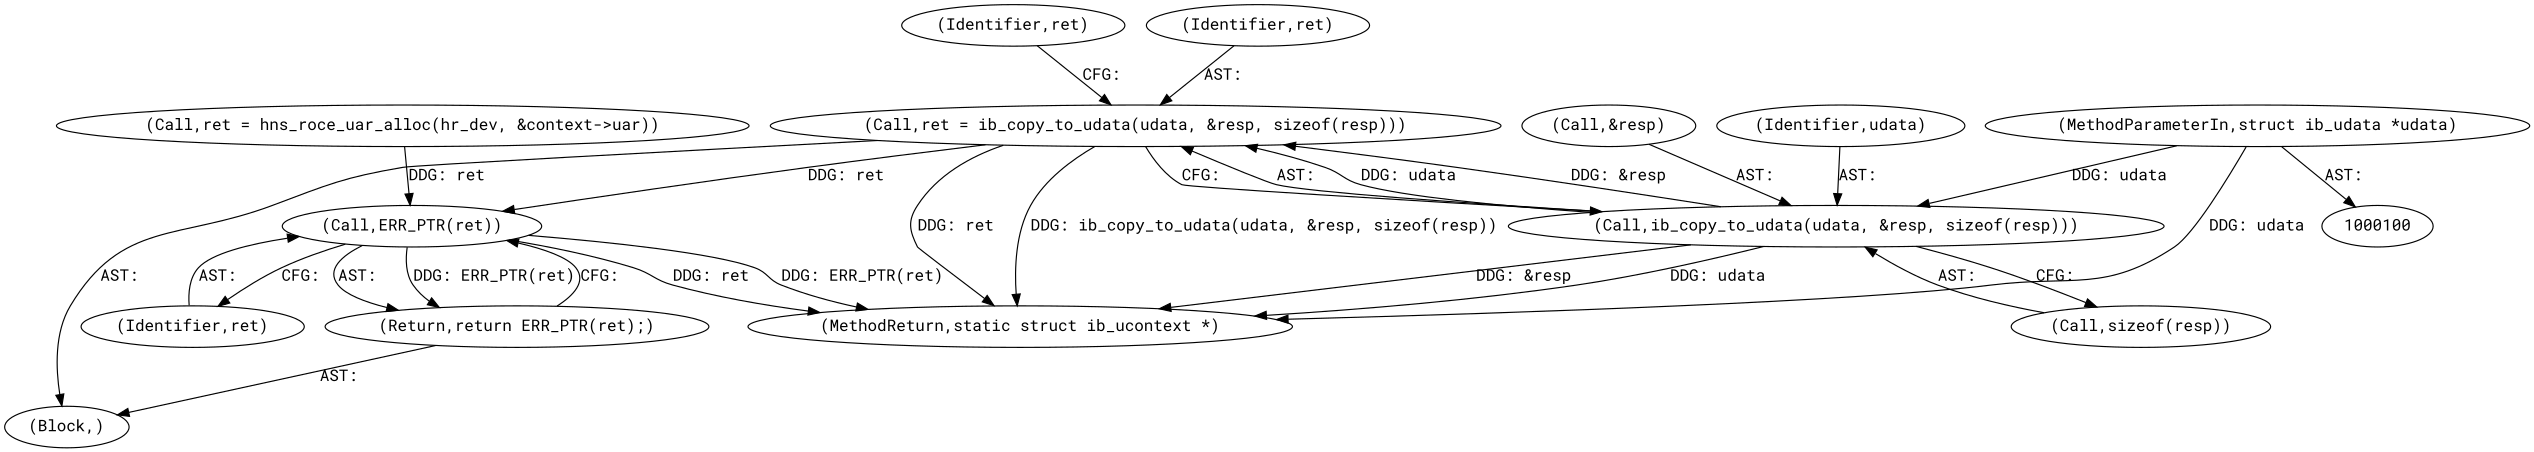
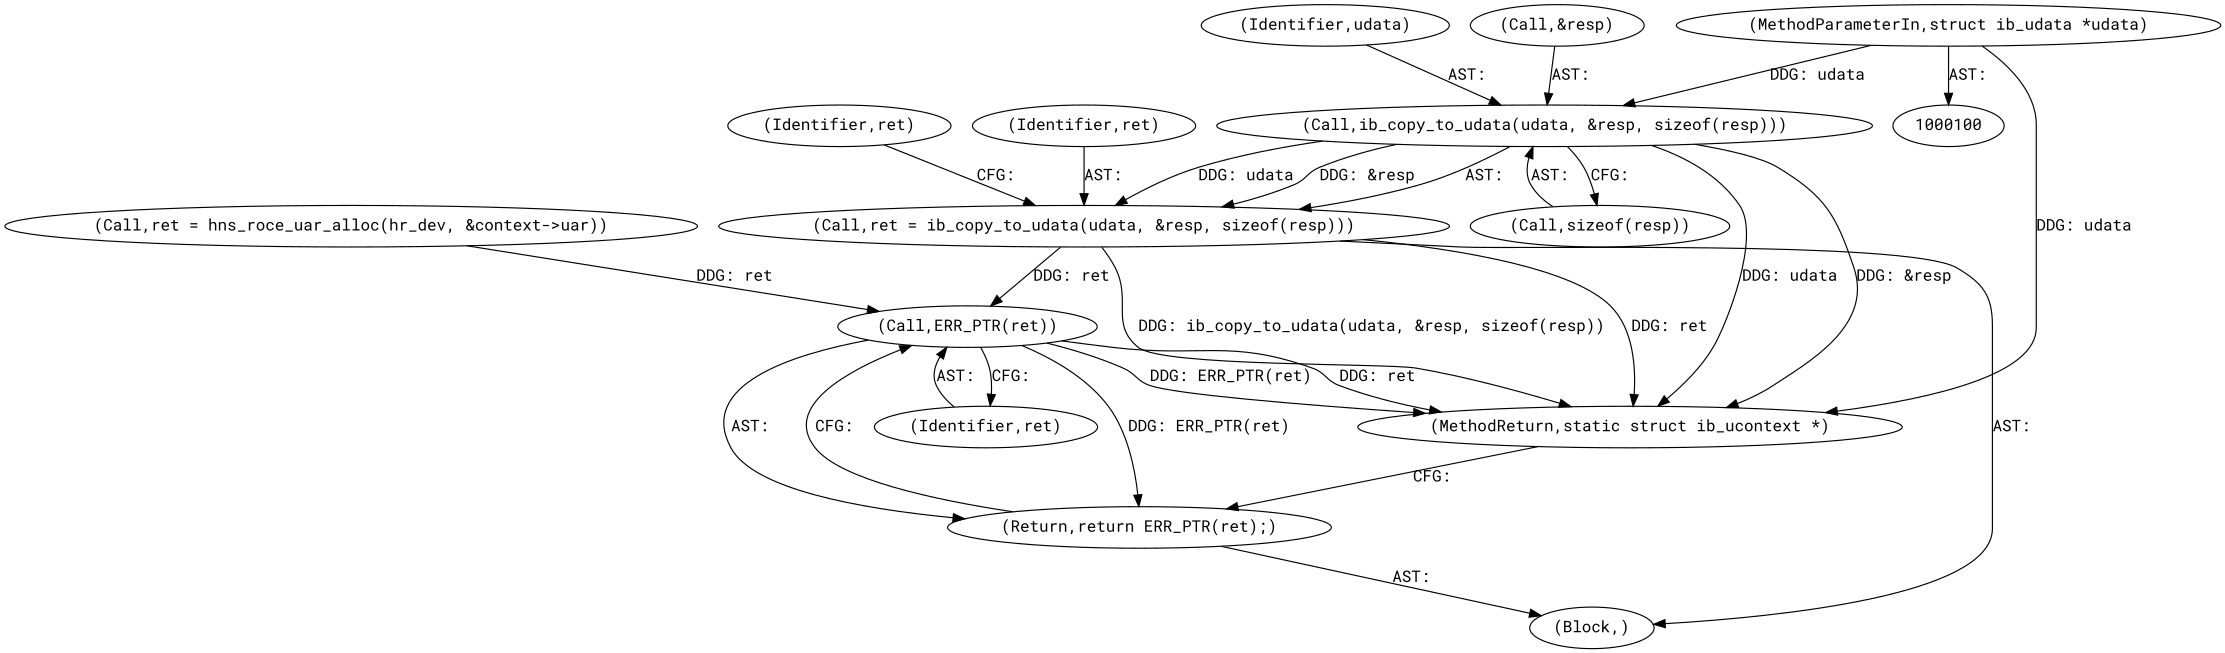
(1279, 192) -> none
none -> (1388, 477)
